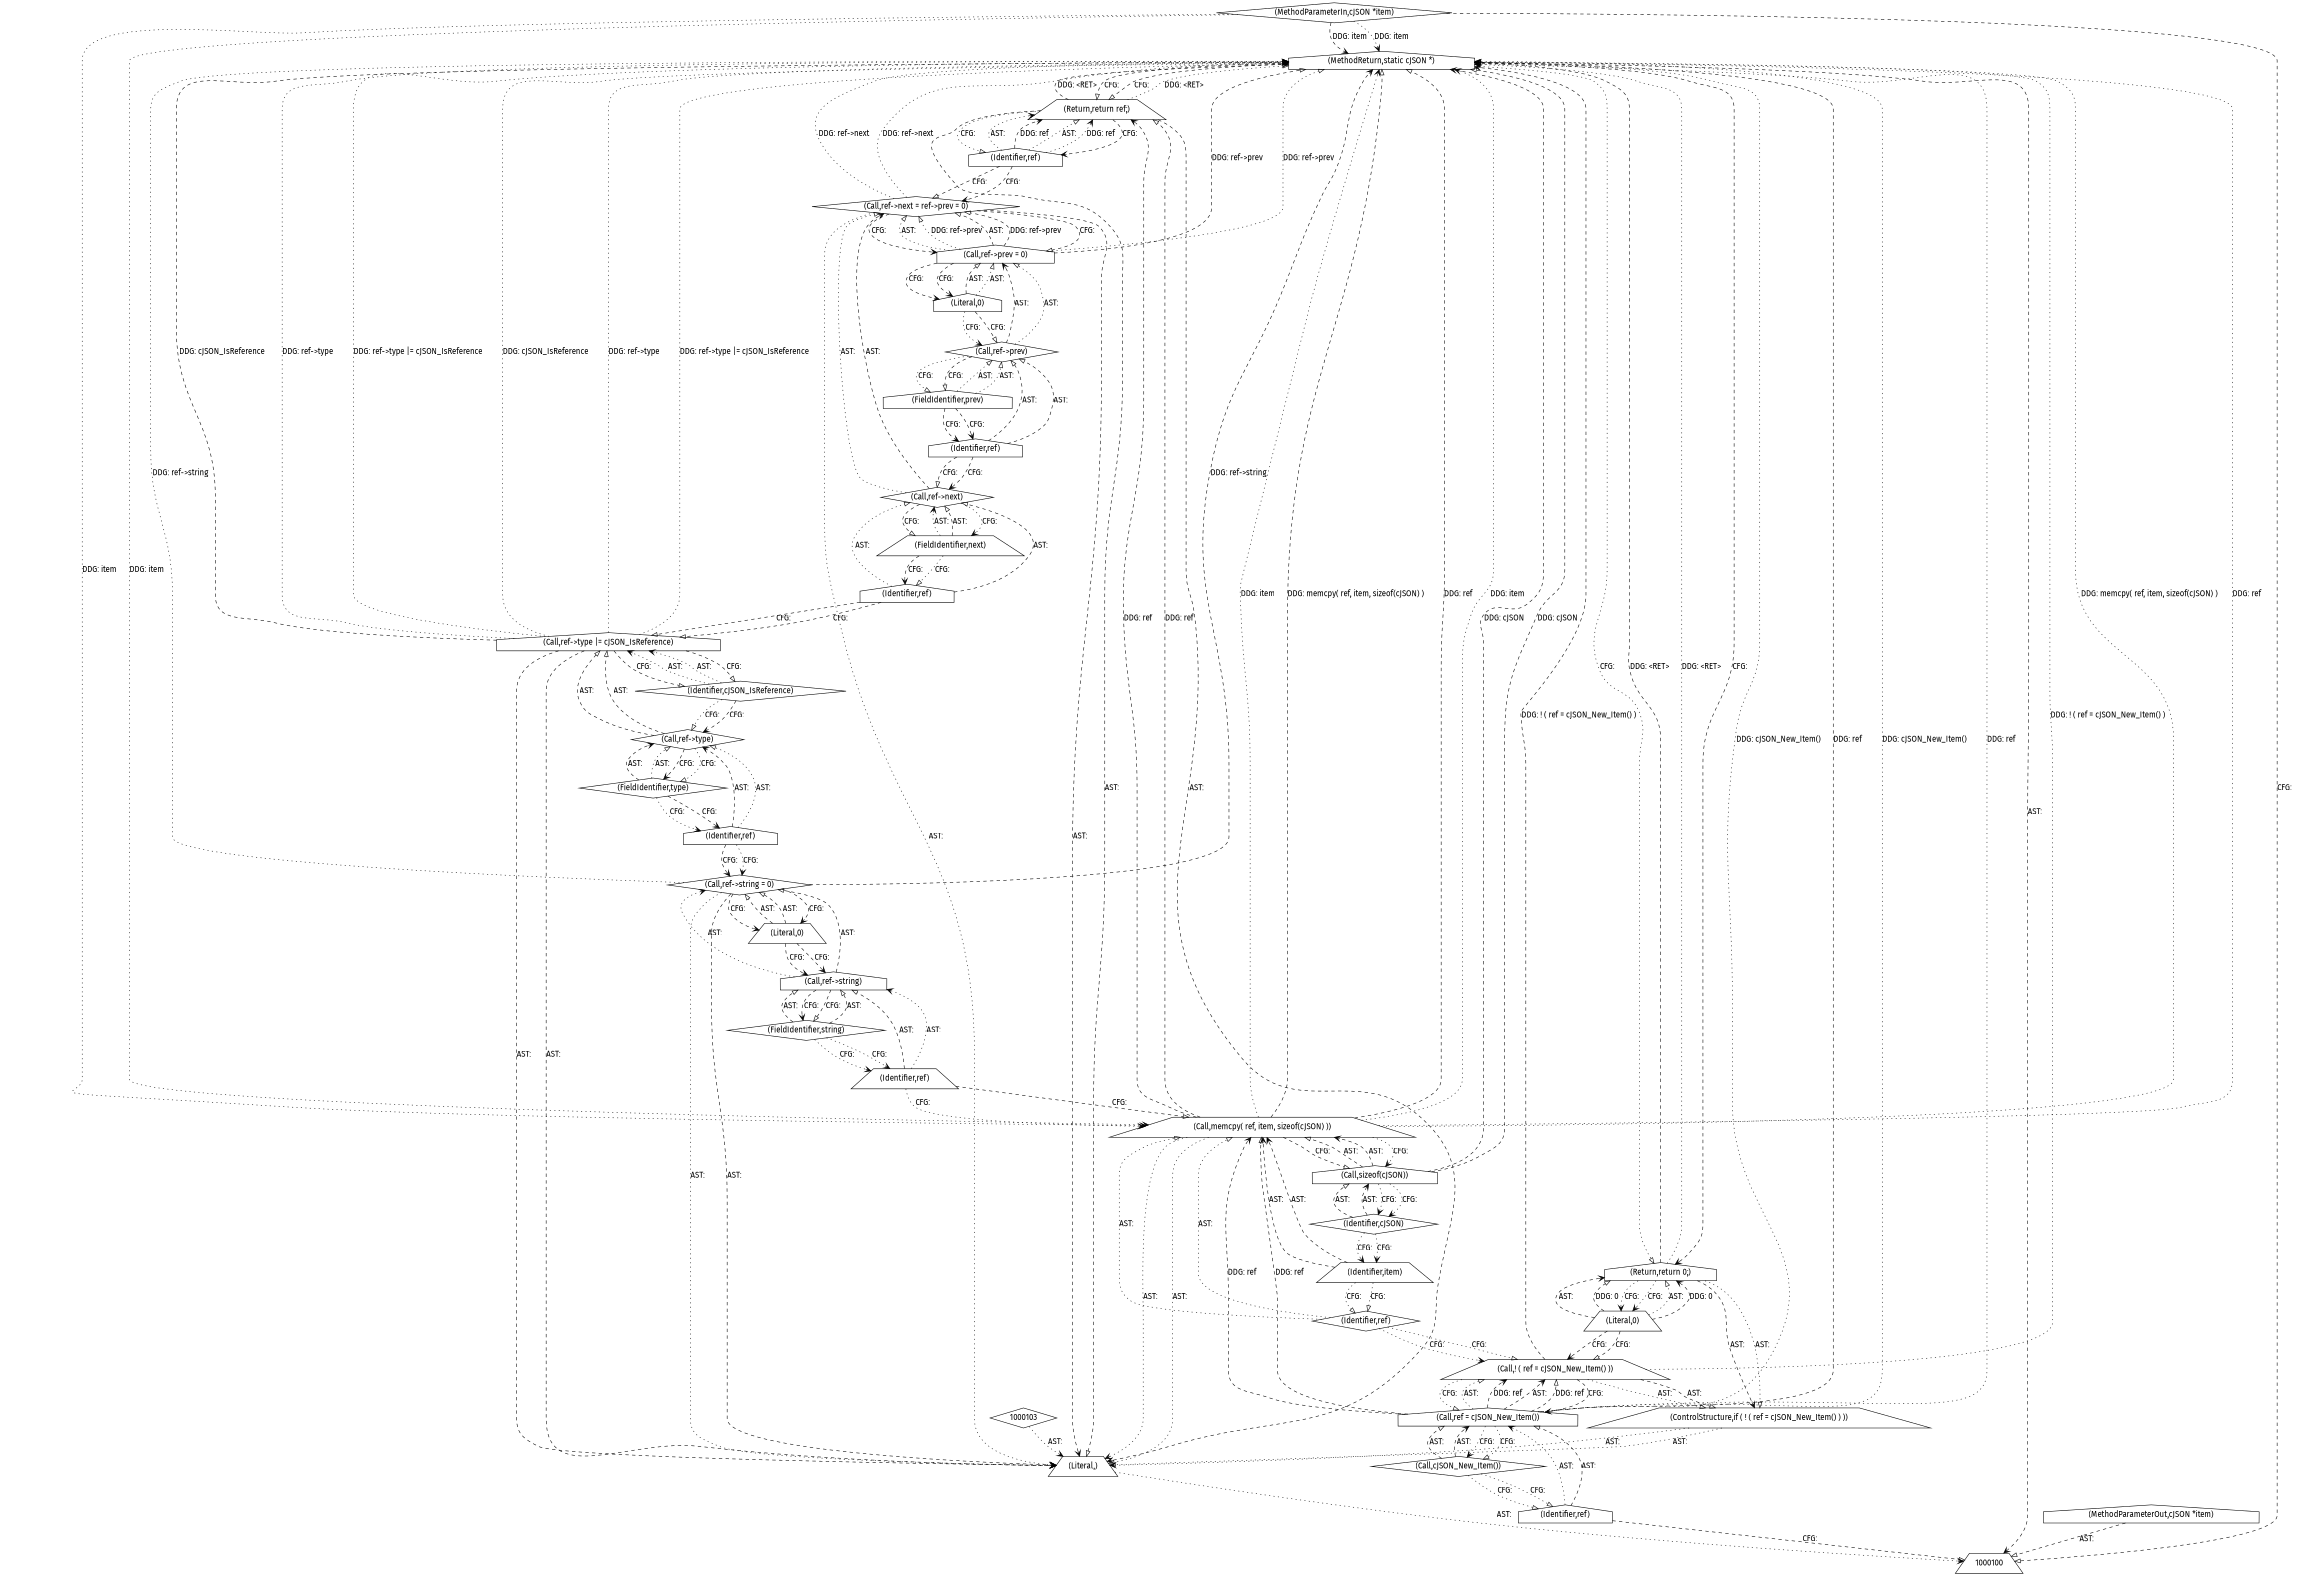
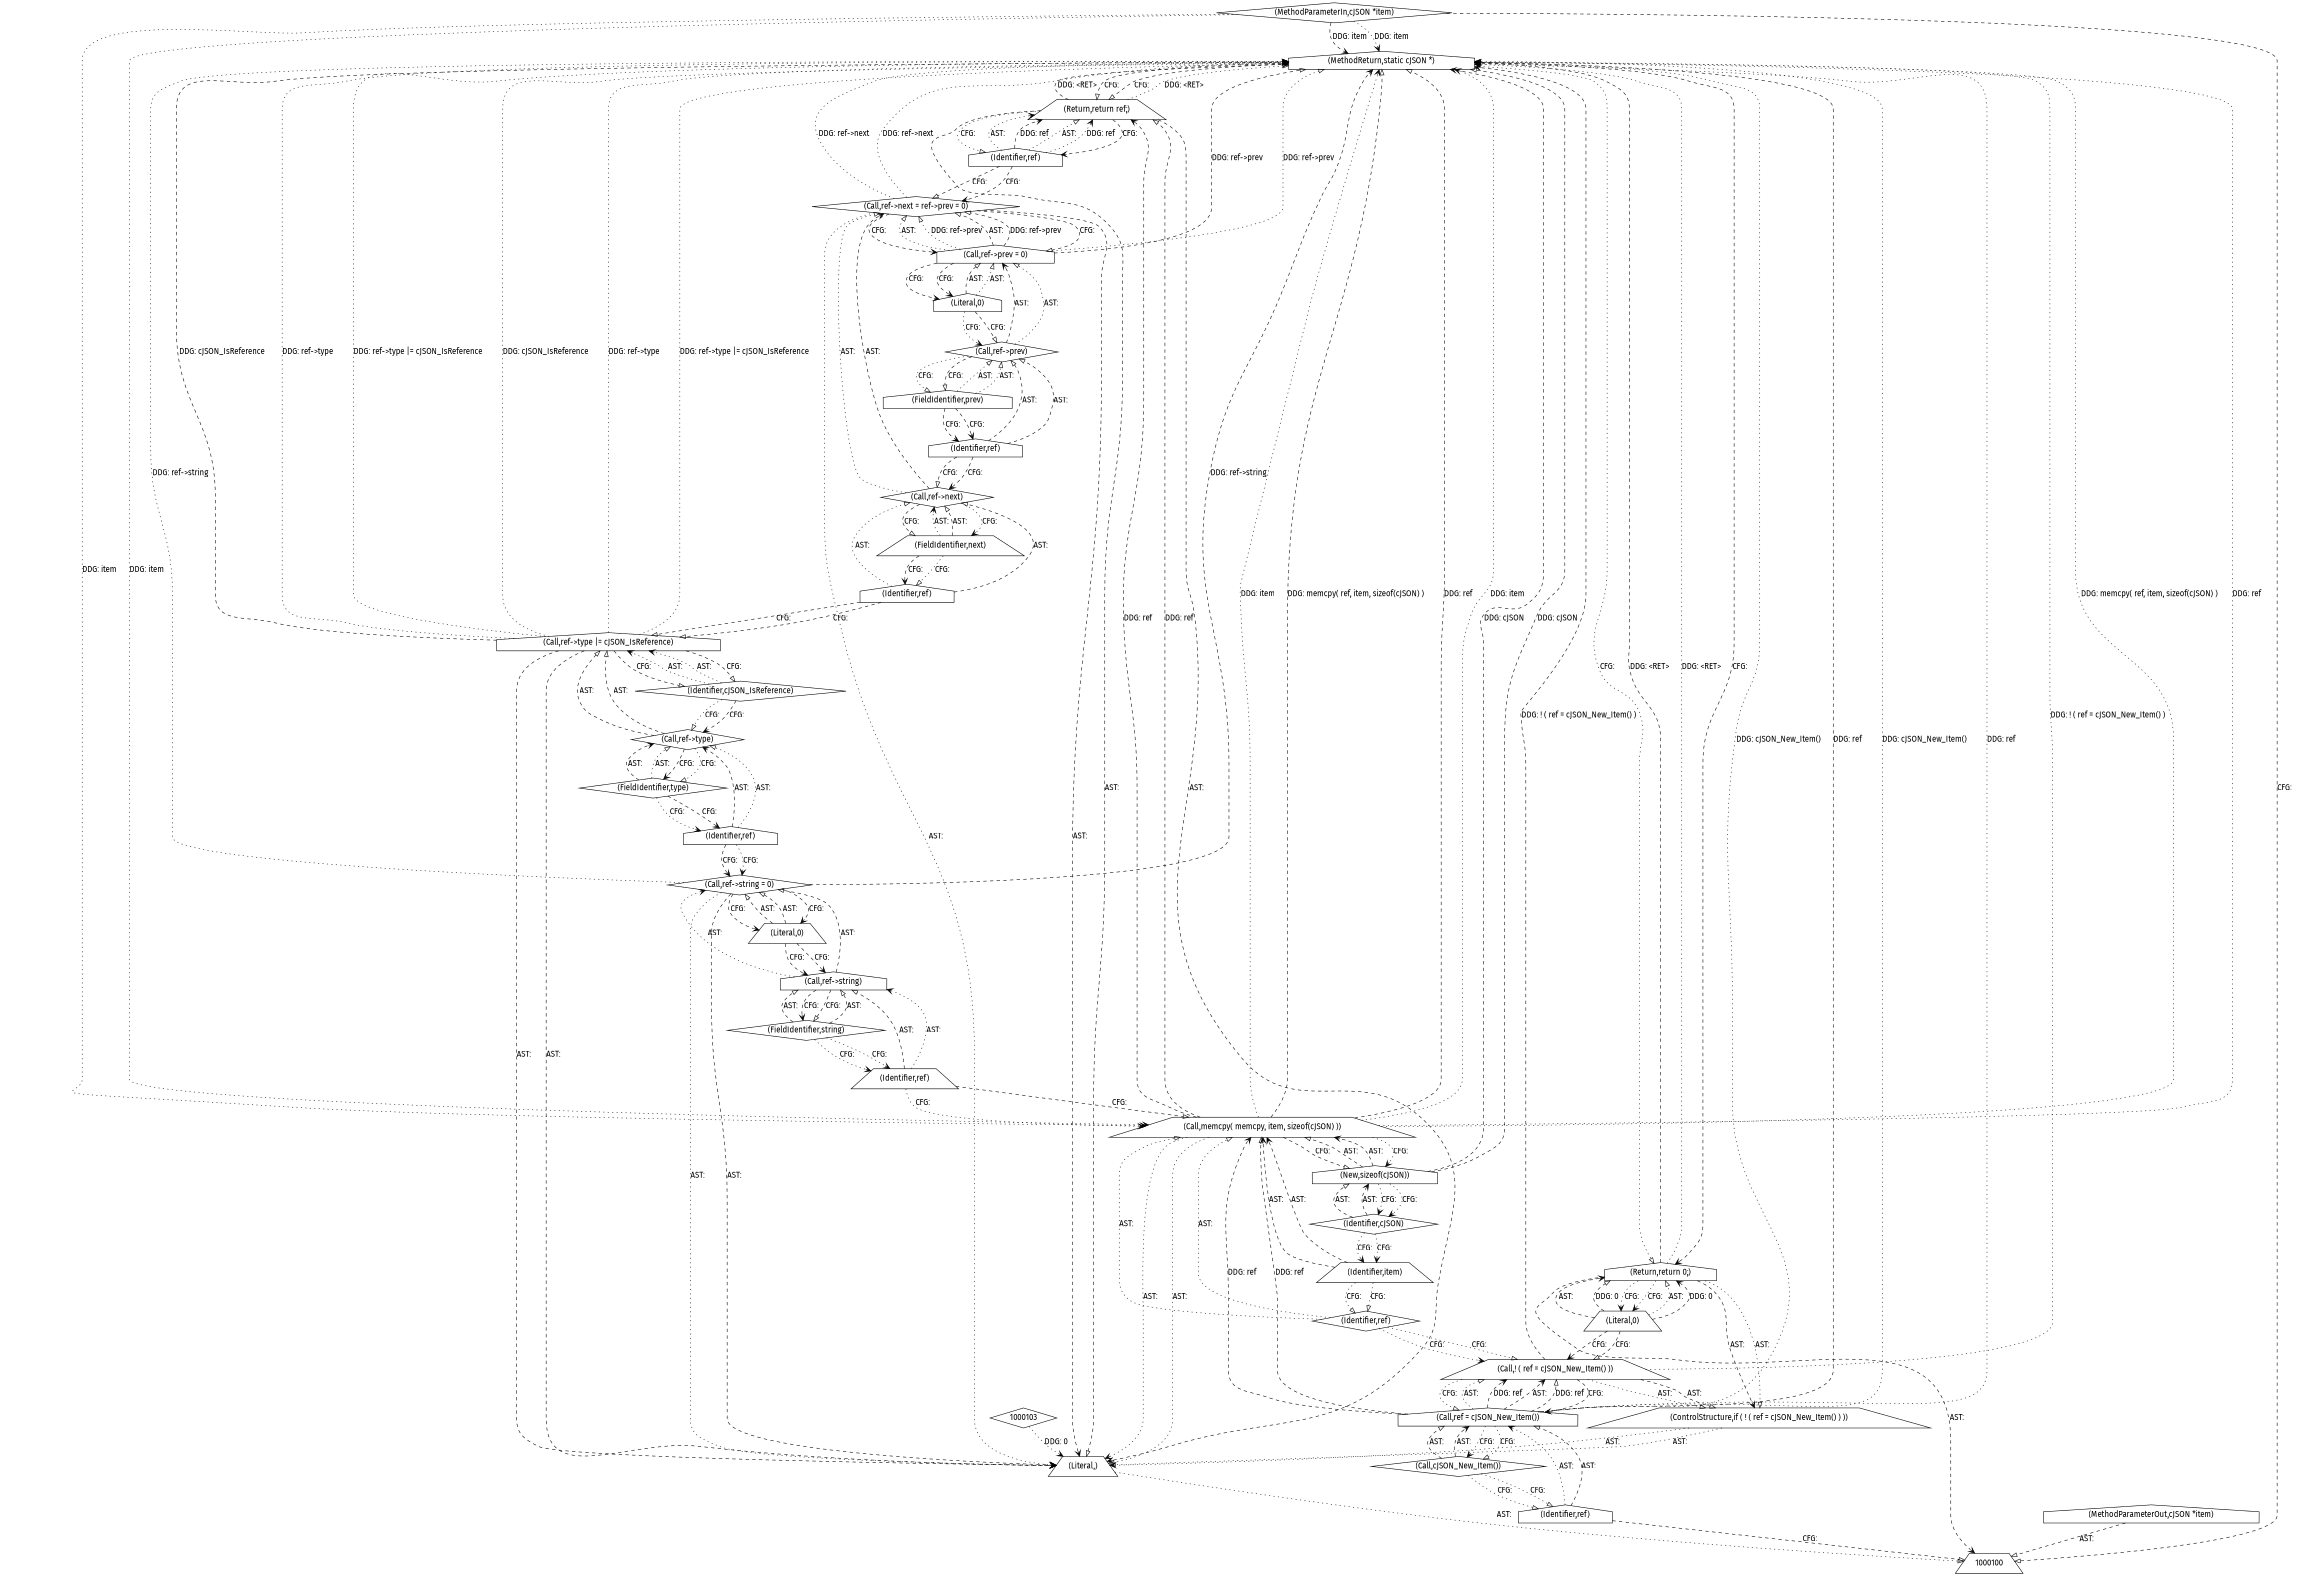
(2029, 546) -> (1776, 1362)
(1262, 1127) -> (1262, 1127)
(1375, 1176) -> (1375, 1176)
(1056, 1442) -> (1056, 1442)
(1535, 1529) -> (1535, 1529)
